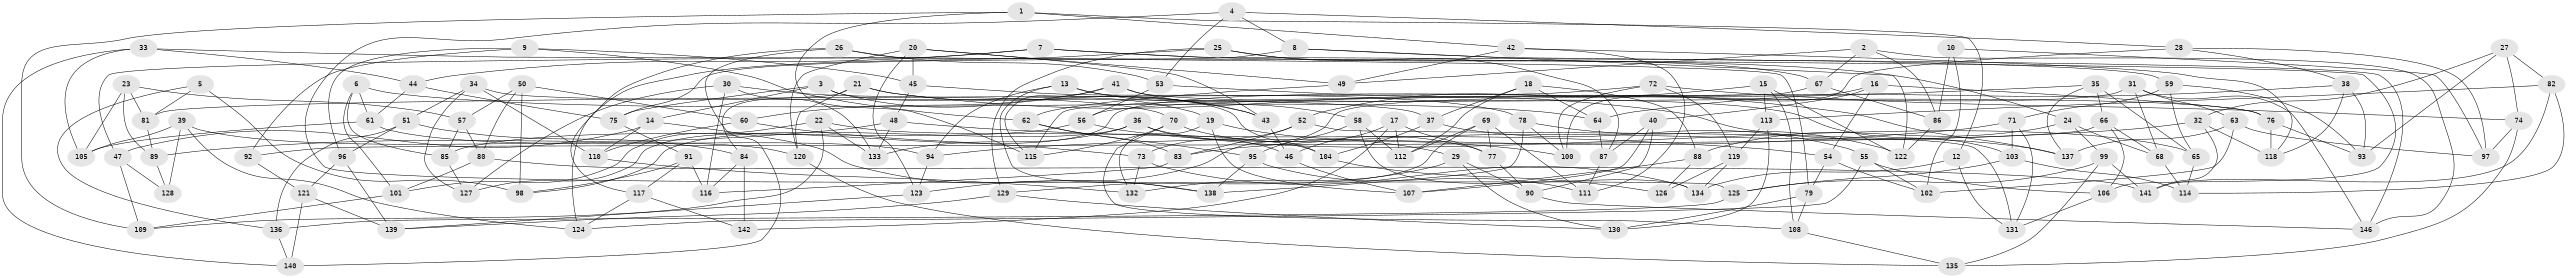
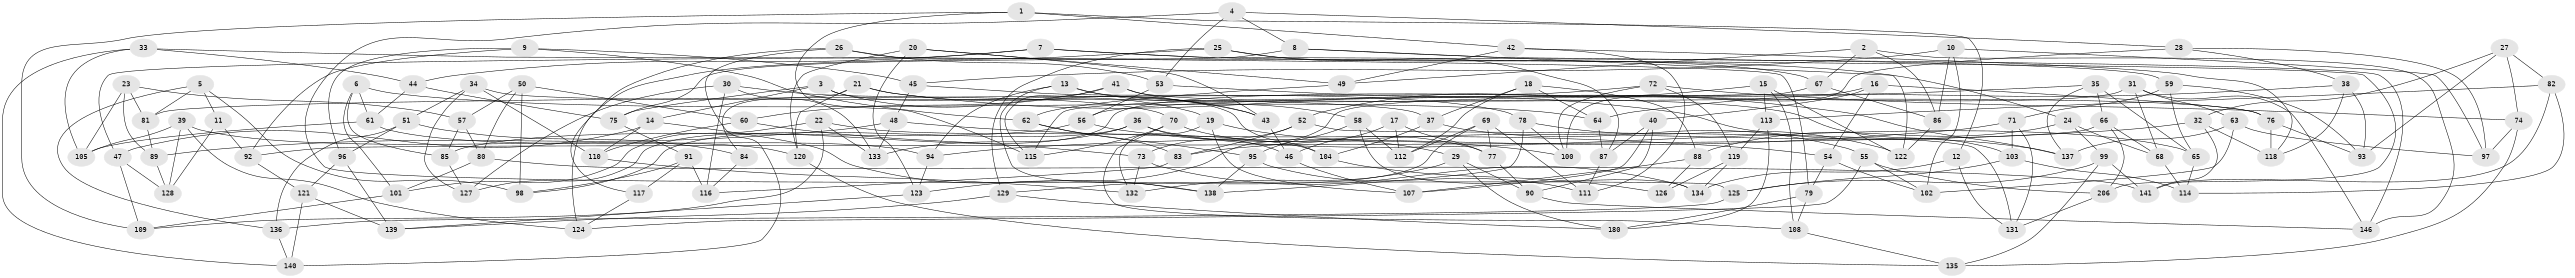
(913, 66) -> (1432, 70)
none -> (218, 121)
(2104, 194) -> (2104, 194)
(744, 230) -> none
(1614, 230) -> (1614, 230)
